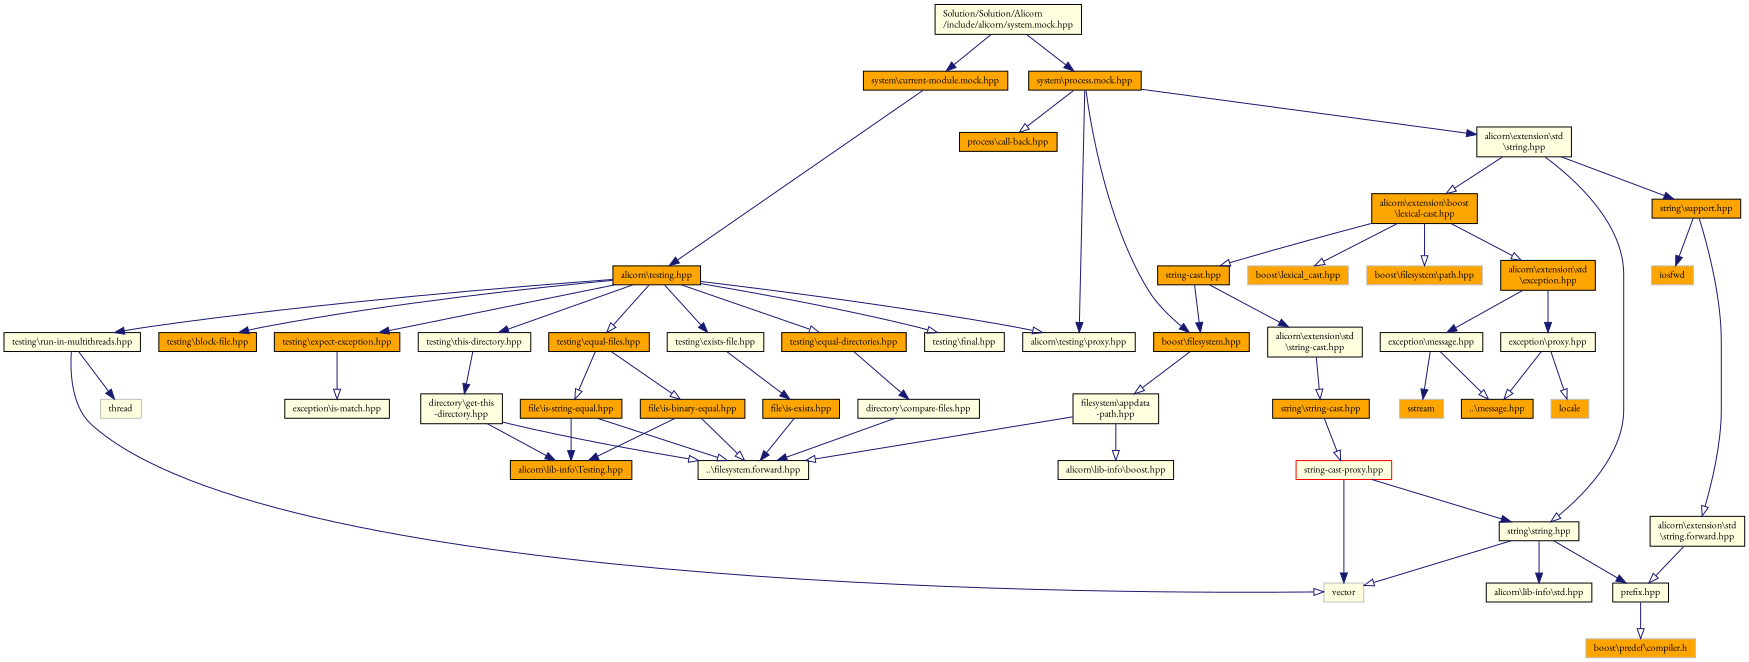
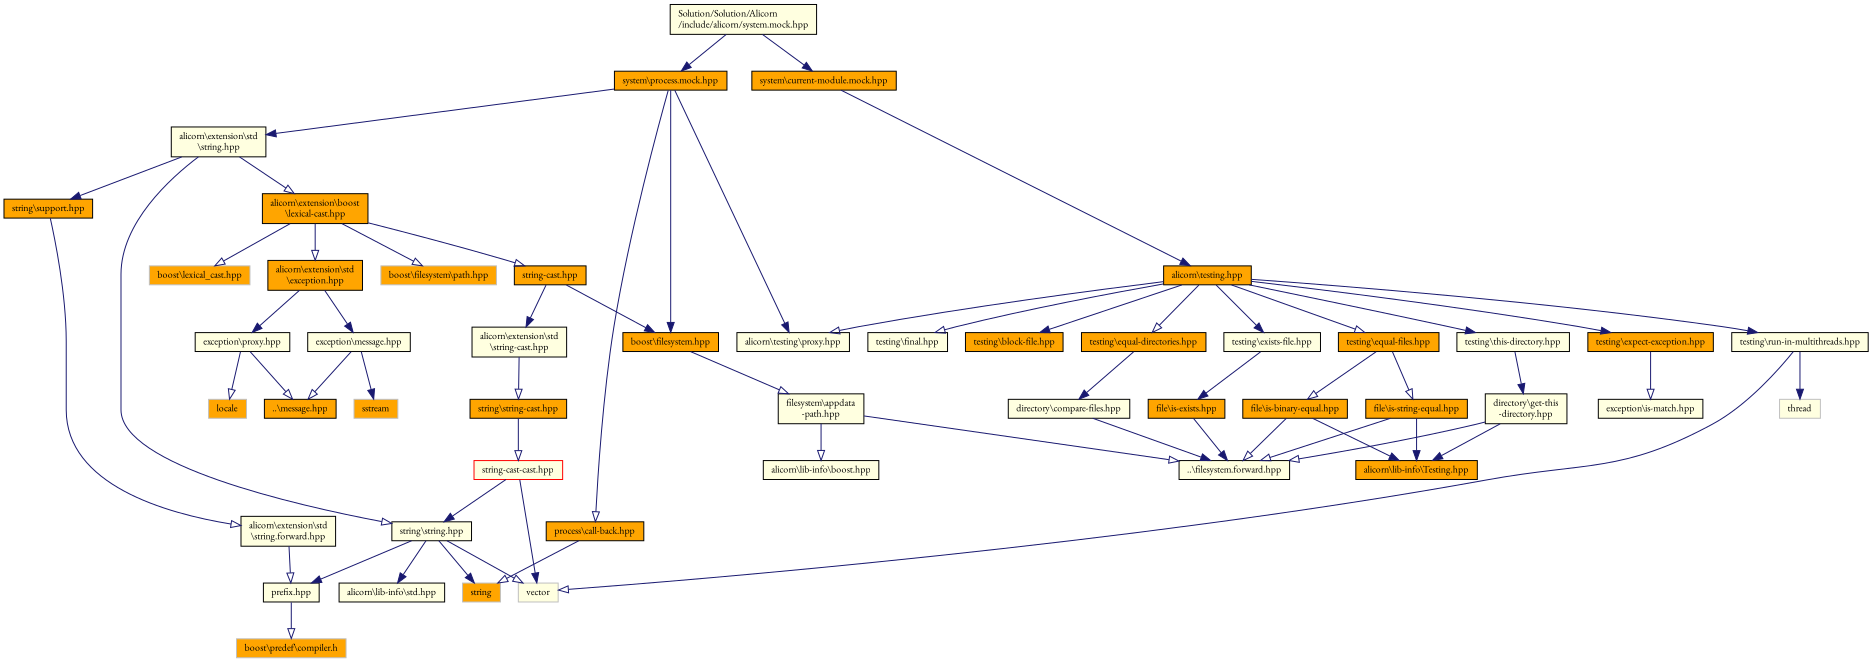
(1673, 275) -> none
(1344, 470) -> (518, 470)
none -> (481, 593)
